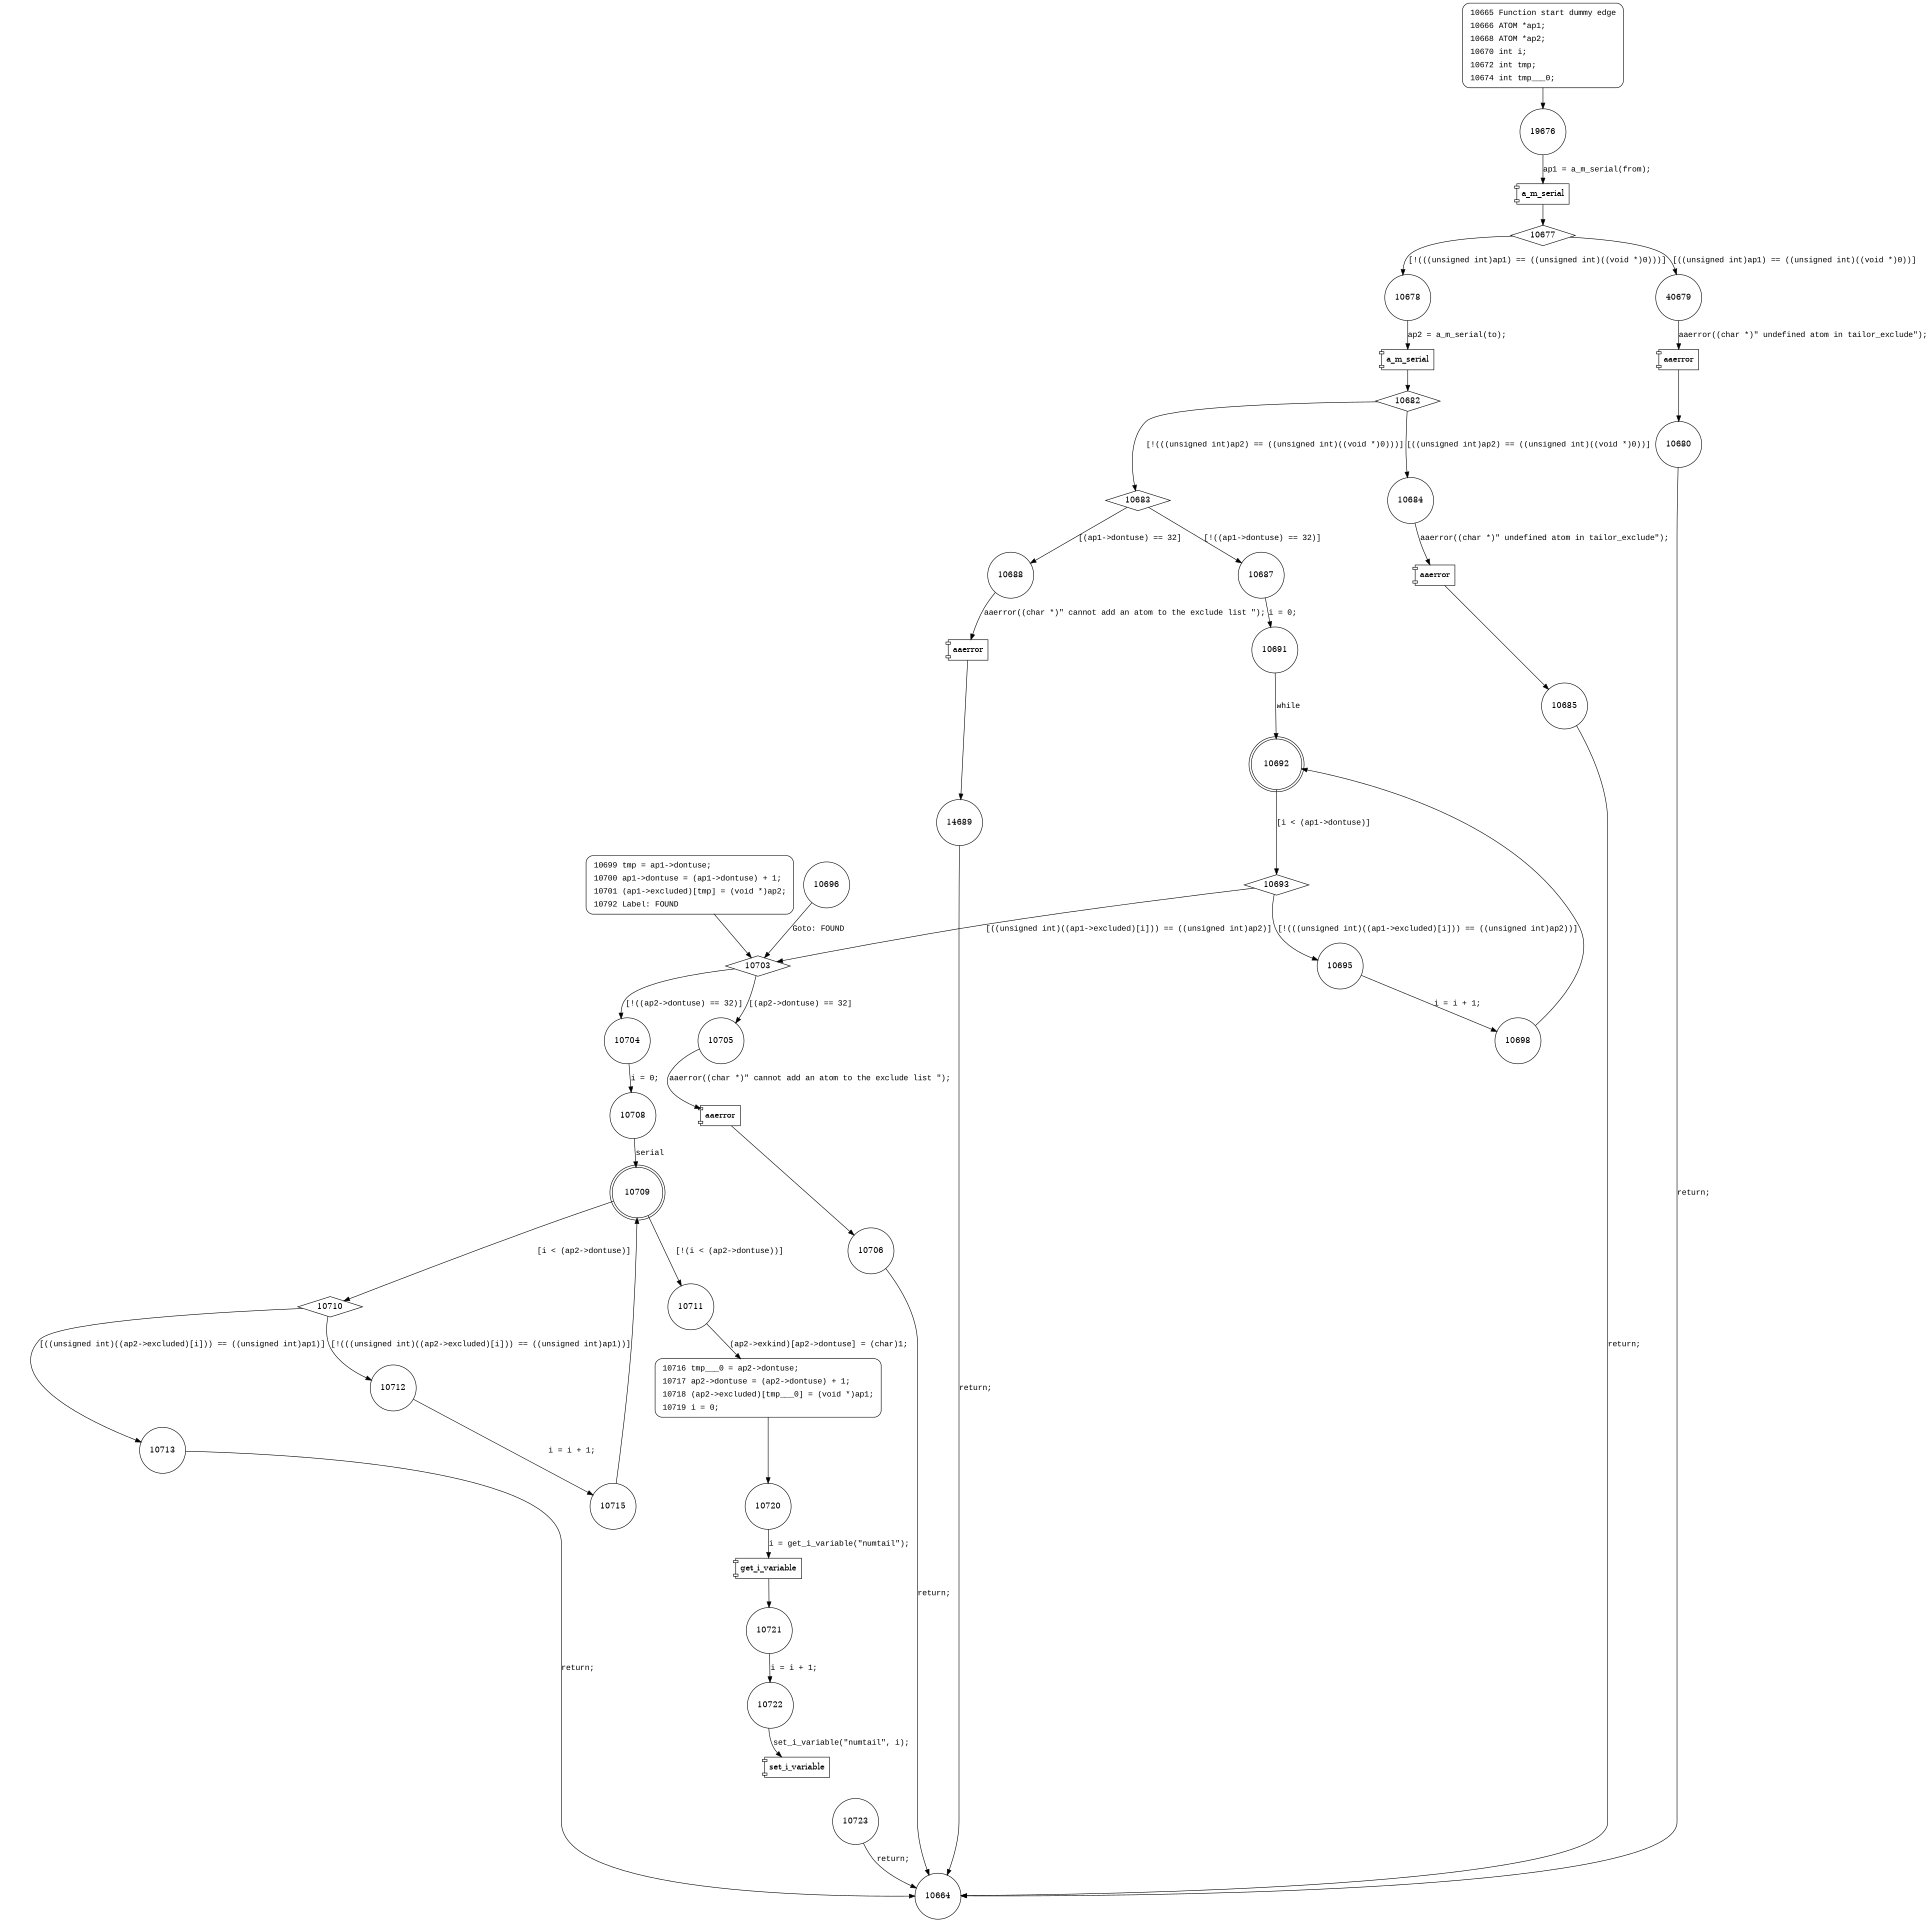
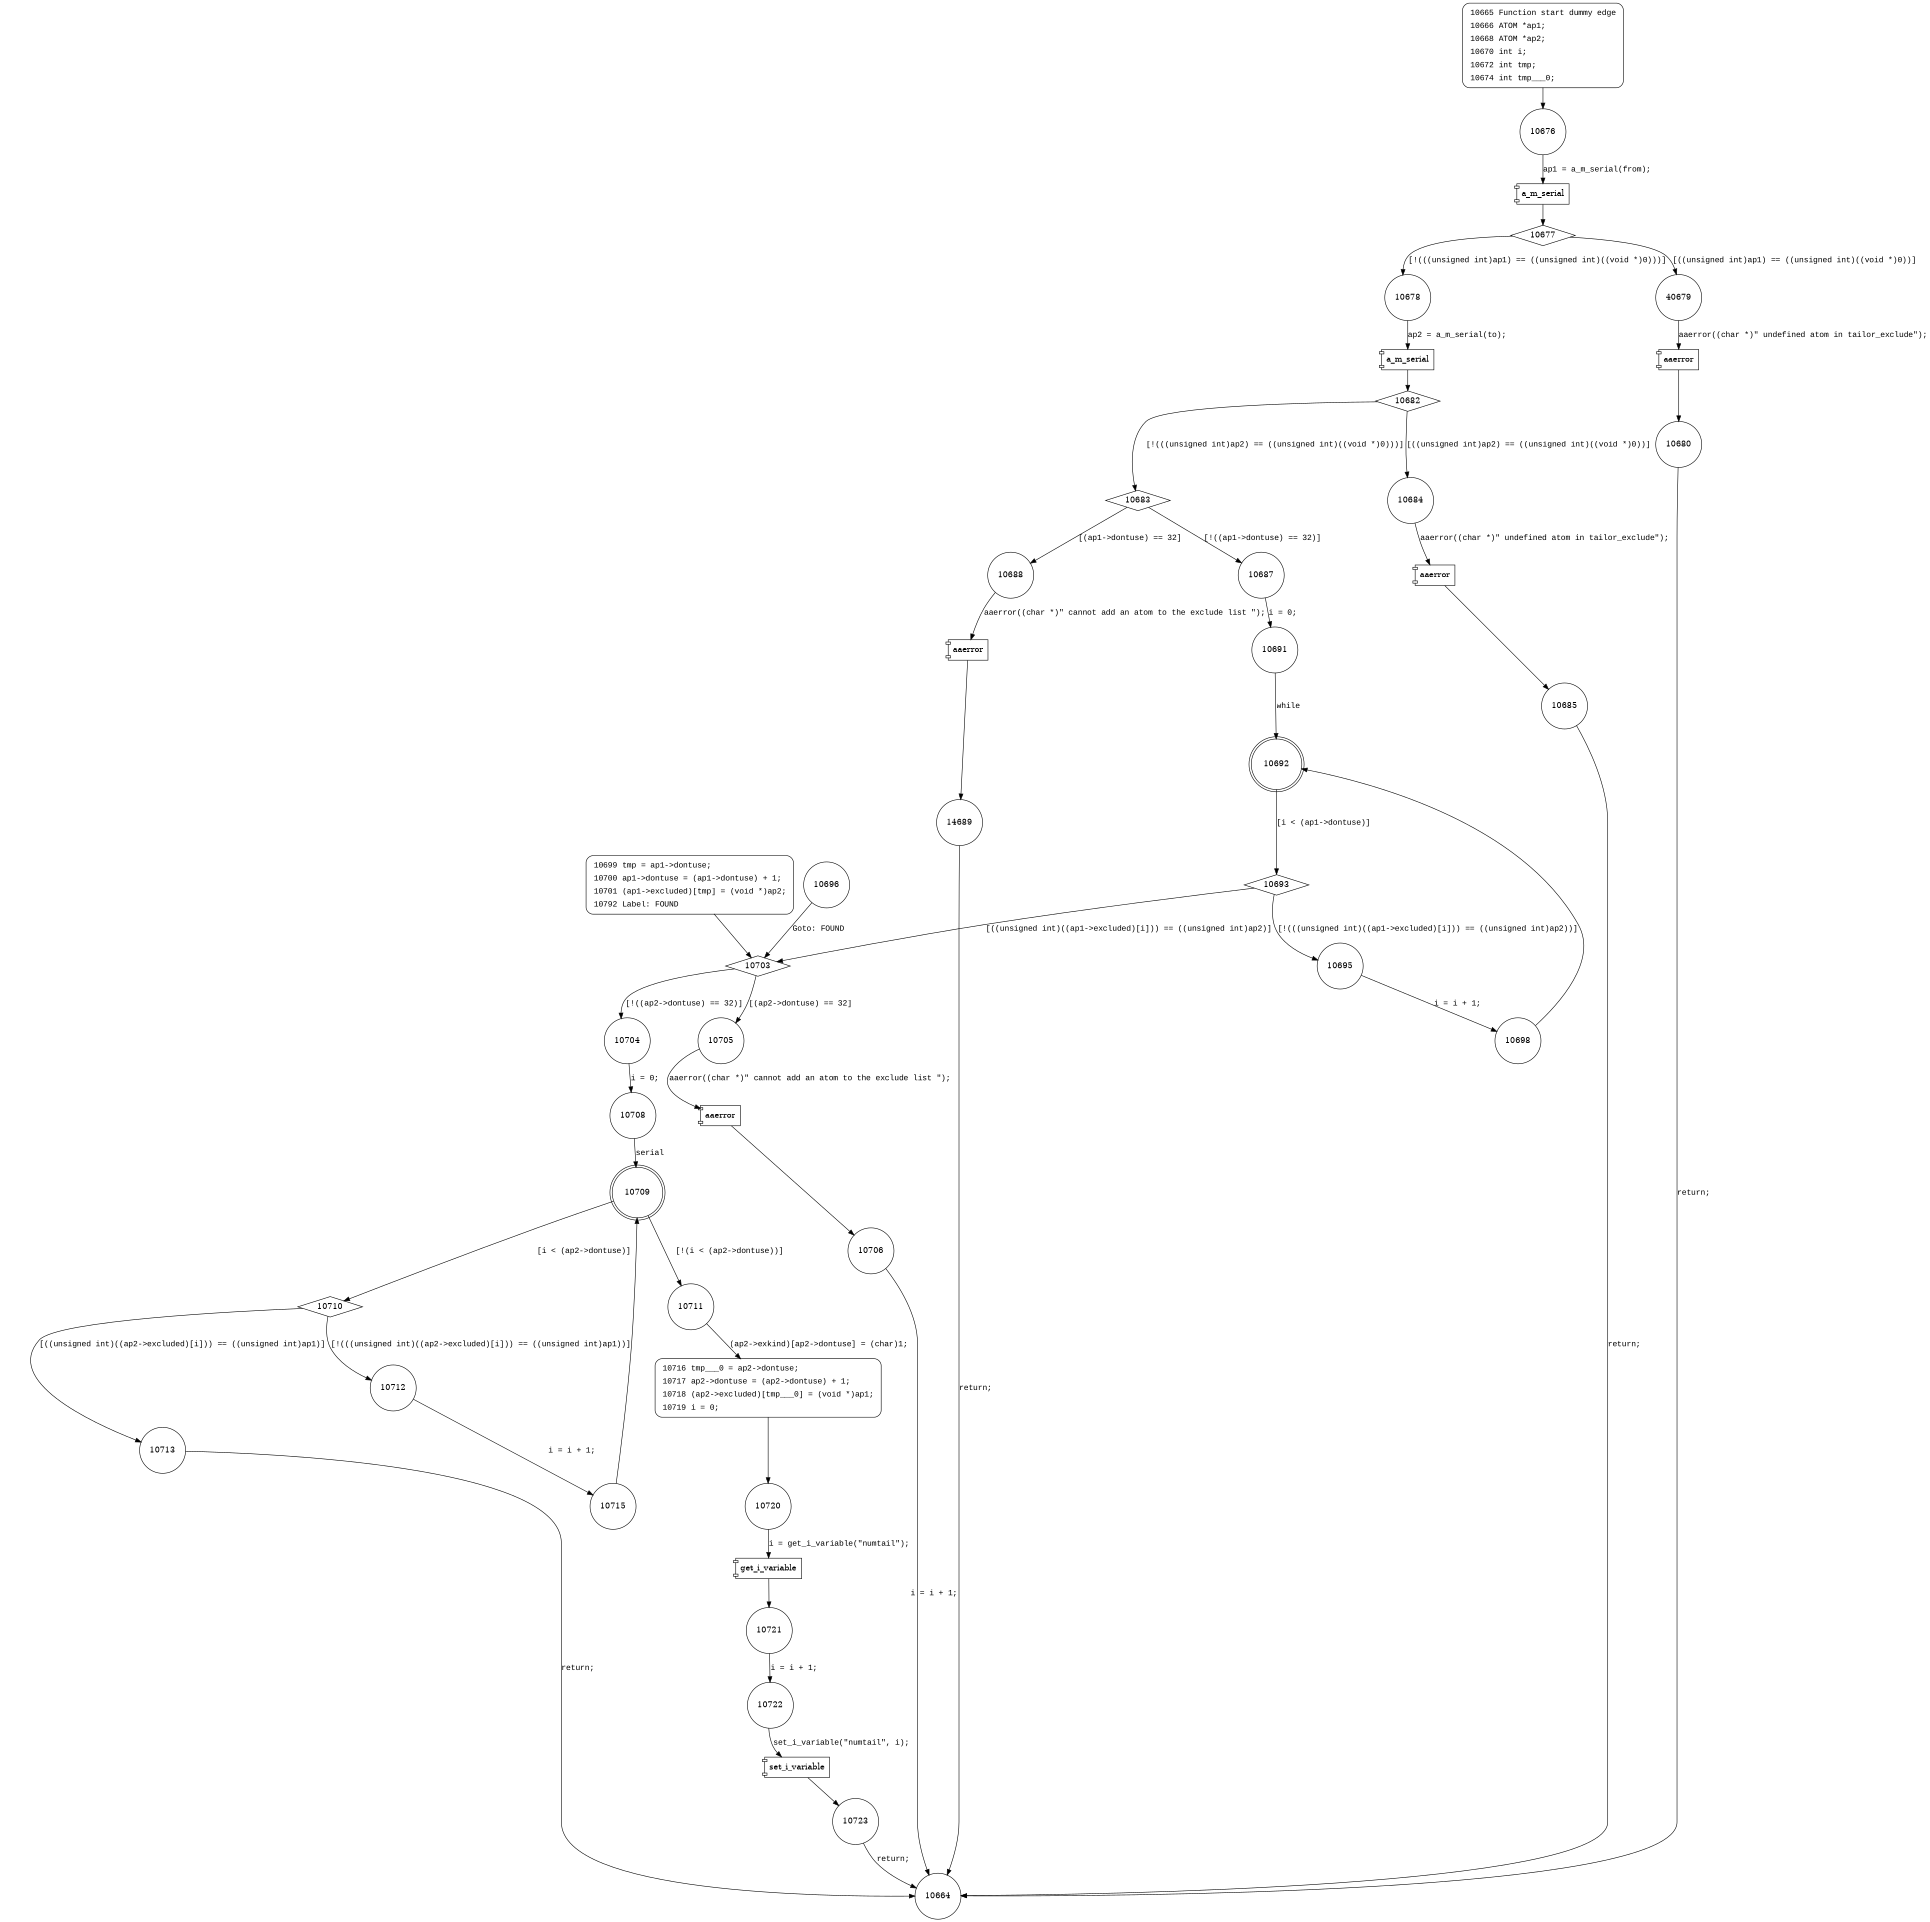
(1543, 132) -> (1543, 132)
(934, 1593) -> (934, 1593)
none -> (821, 1790)
